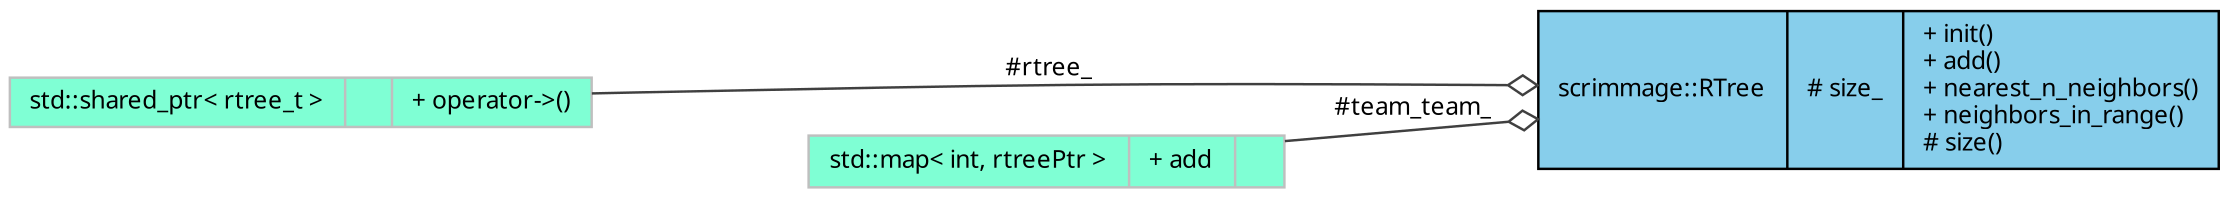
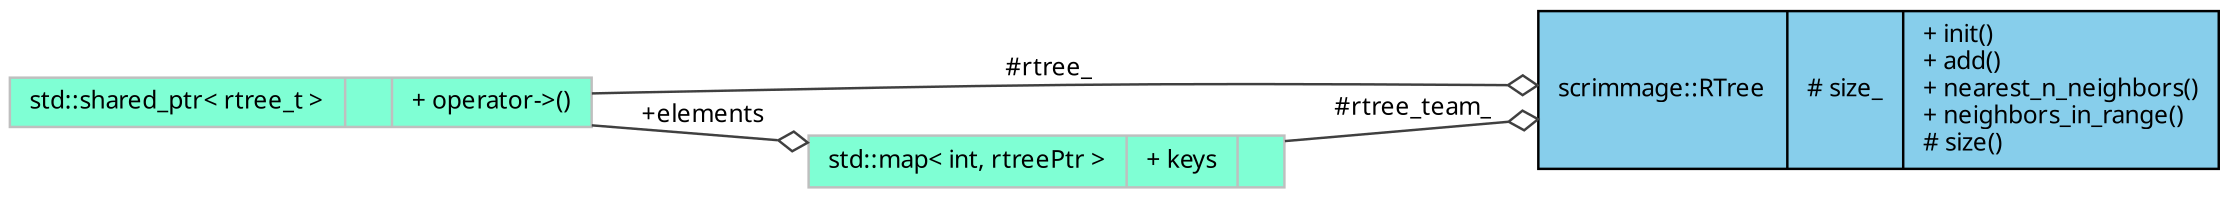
(1411, 108) -> (1411, 108)
none -> (685, 133)
(1181, 160) -> (1182, 160)
